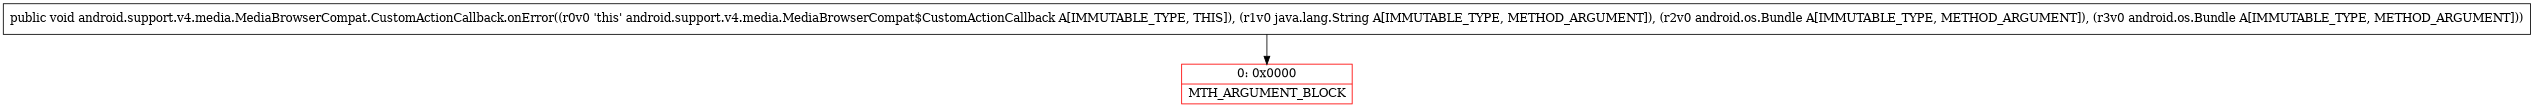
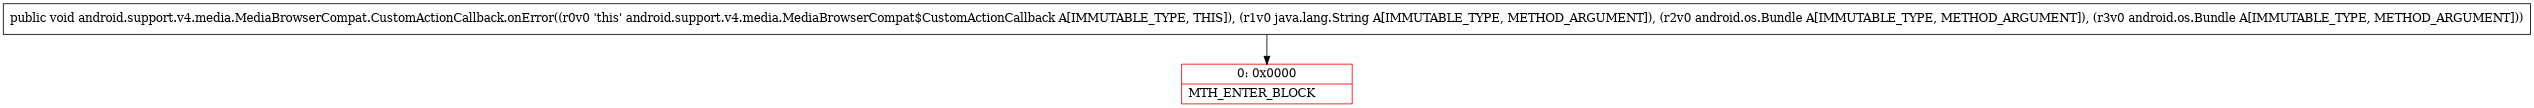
(1267, 94) -> (1252, 94)
